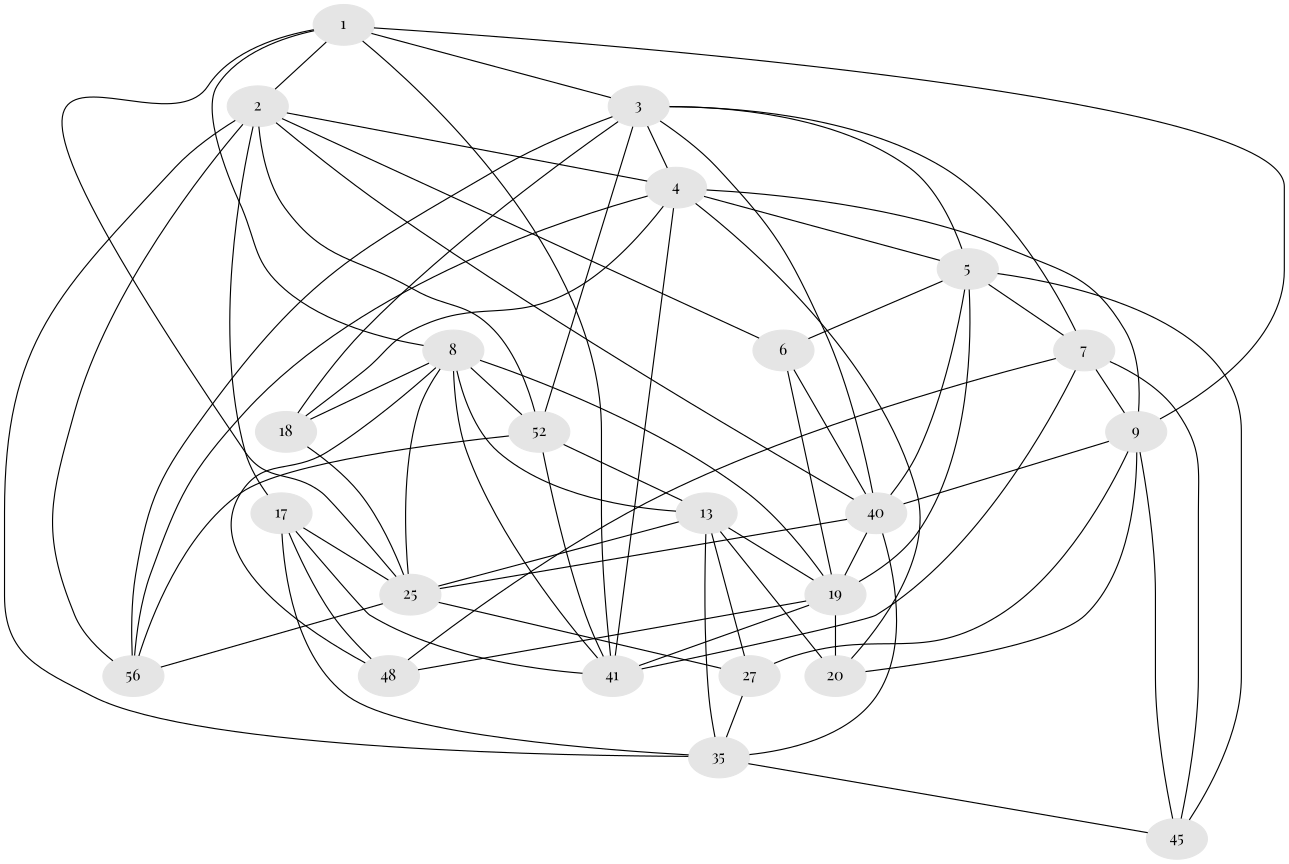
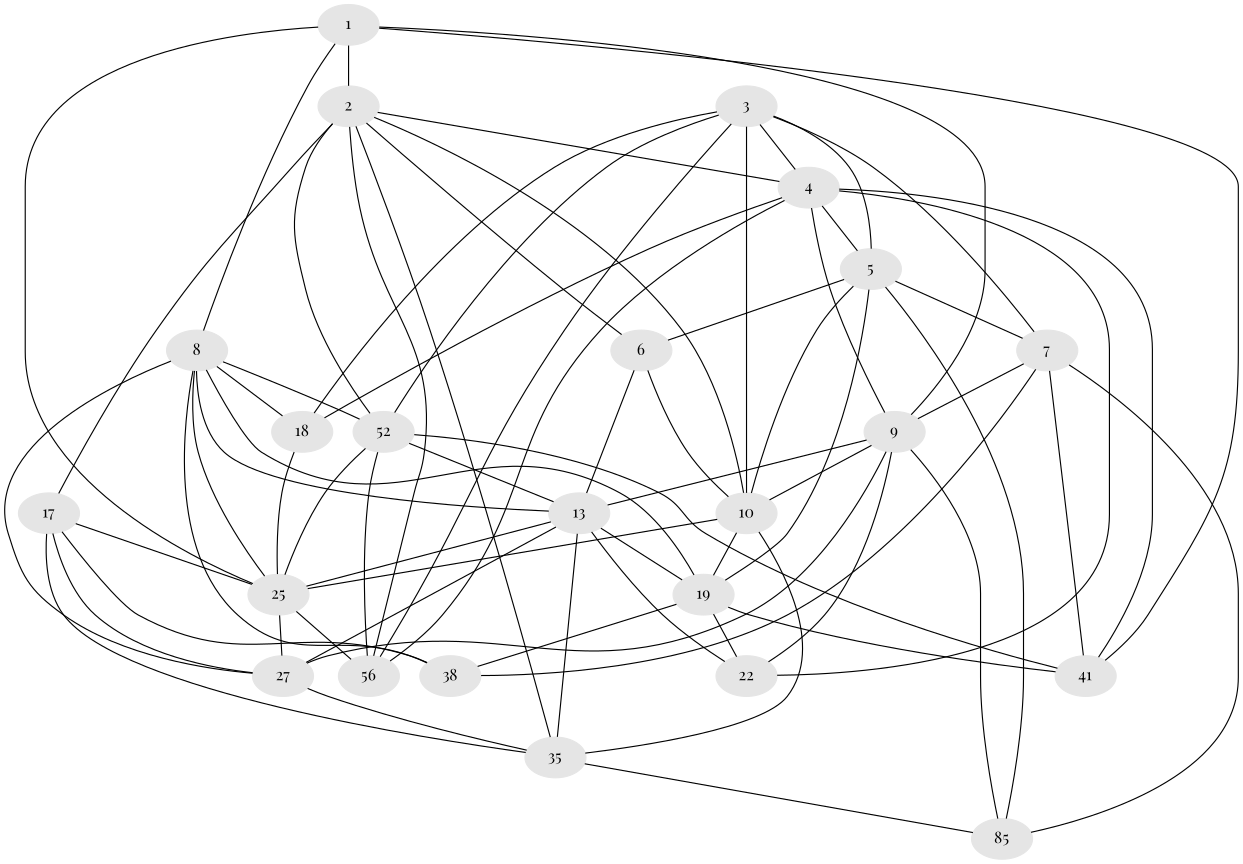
(491, 66) -> none
(807, 463) -> (610, 432)
none -> (731, 474)
none -> (317, 506)
(876, 513) -> (747, 513)
(502, 525) -> (15, 554)
(420, 639) -> (127, 637)
(389, 676) -> (450, 676)
(835, 676) -> (747, 676)
(1177, 839) -> (1002, 839)
